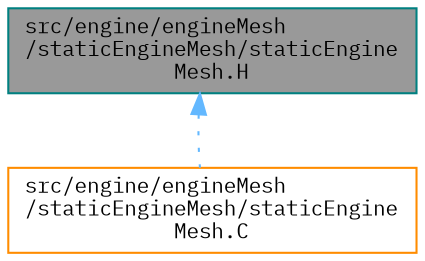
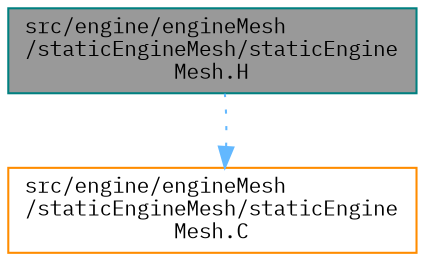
(199, 141) -> (226, 120)
